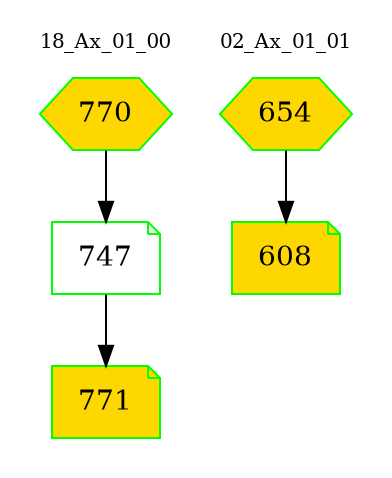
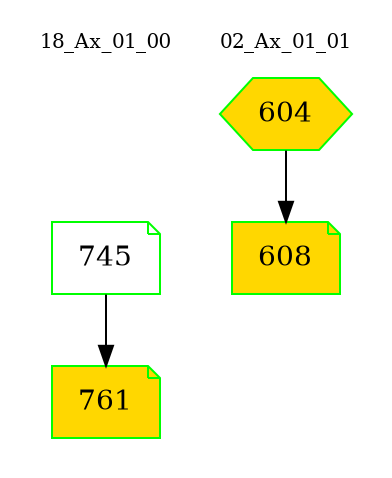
(106, 114) -> none
(286, 114) -> (286, 114)
(106, 258) -> (106, 258)
(106, 402) -> (106, 402)
